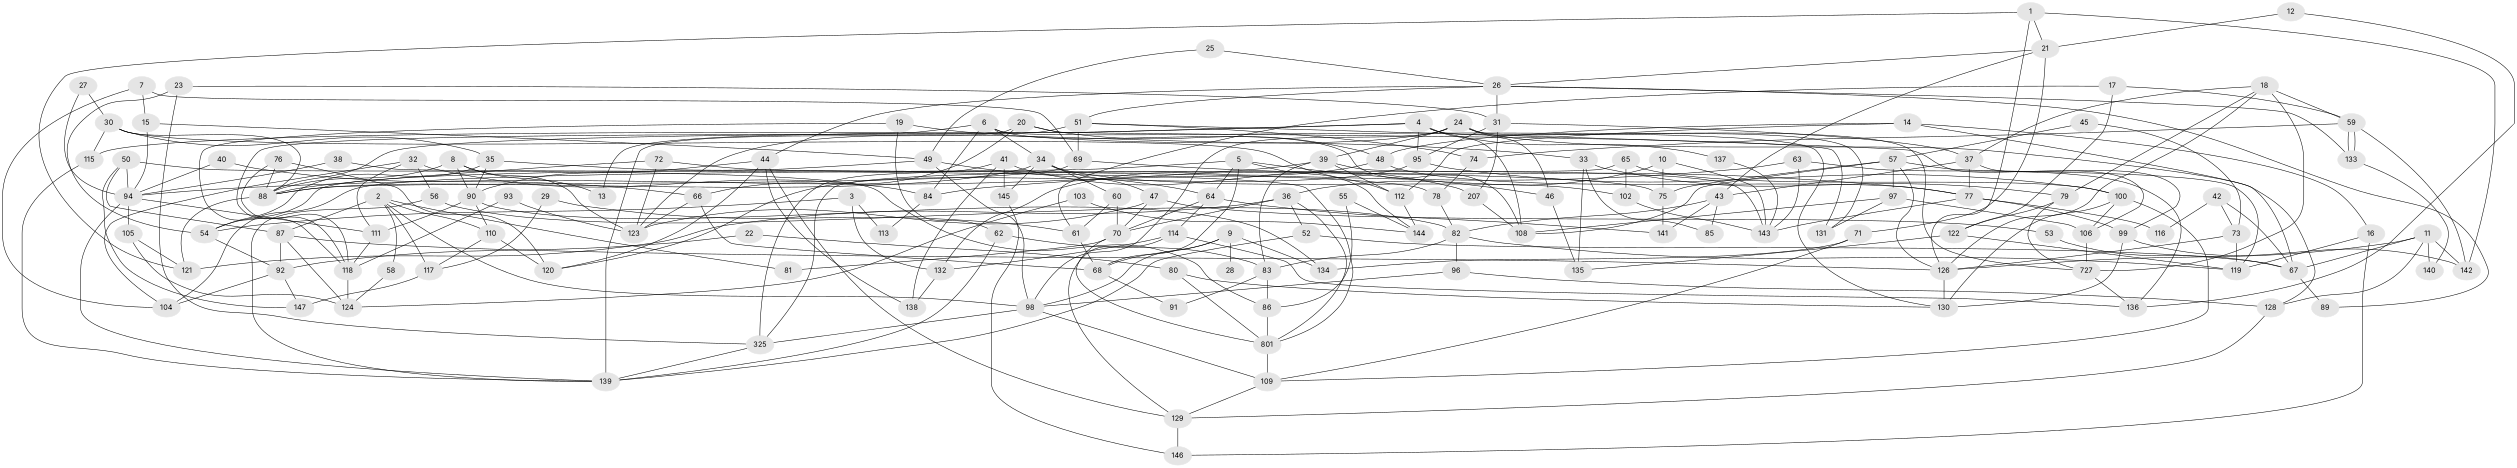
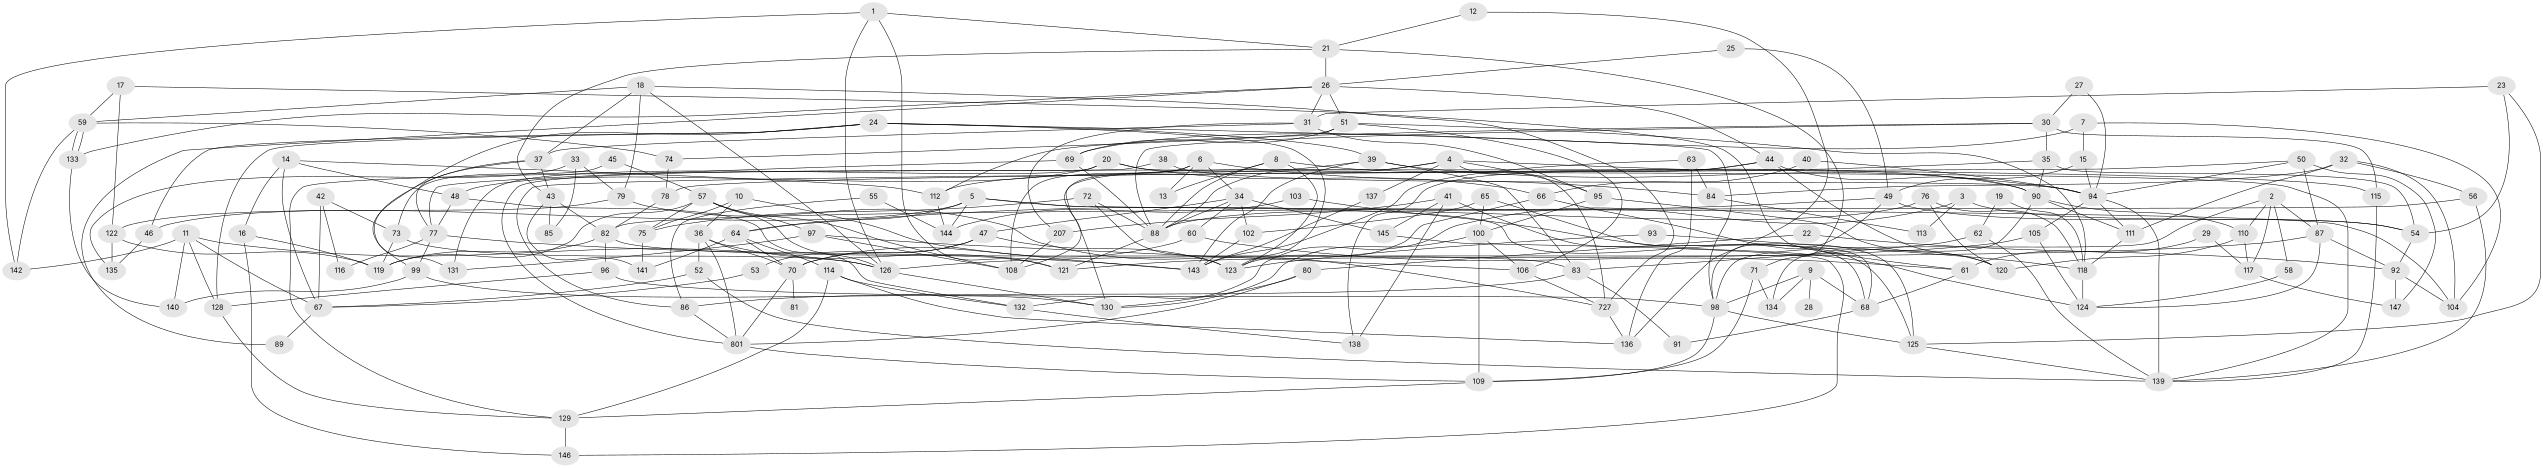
(1357, 144) -> none
(582, 237) -> none
(2295, 252) -> (296, 291)
(760, 345) -> (1913, 345)
